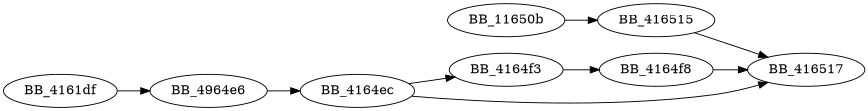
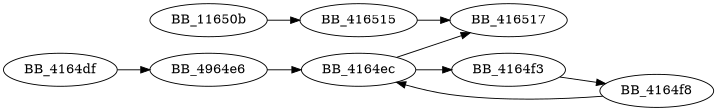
(726, 70) -> (504, 99)
(60, 91) -> (60, 70)
